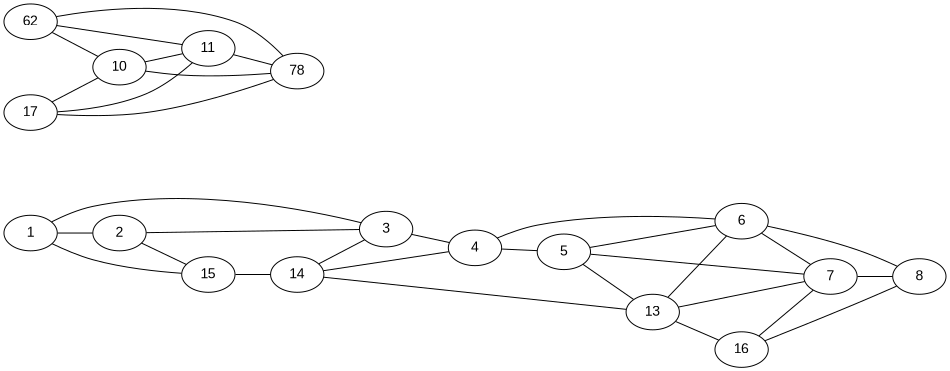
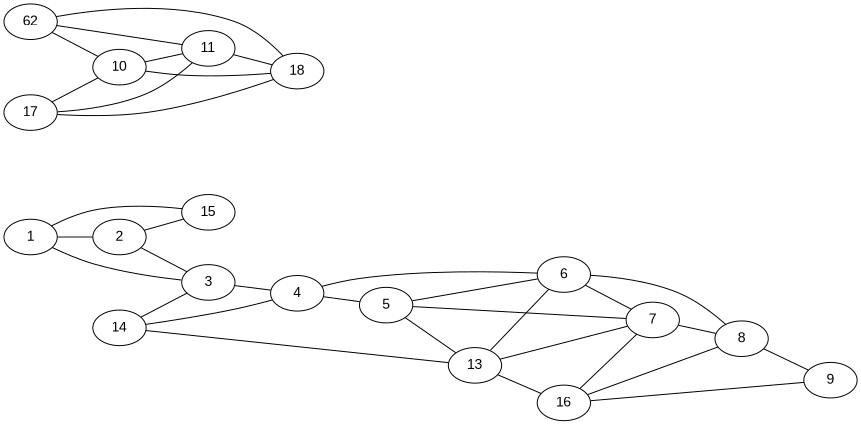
(297, 71) -> (297, 71)
(253, 275) -> none
none -> (830, 380)
